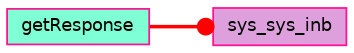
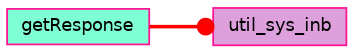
(280, 27) -> (280, 27)
